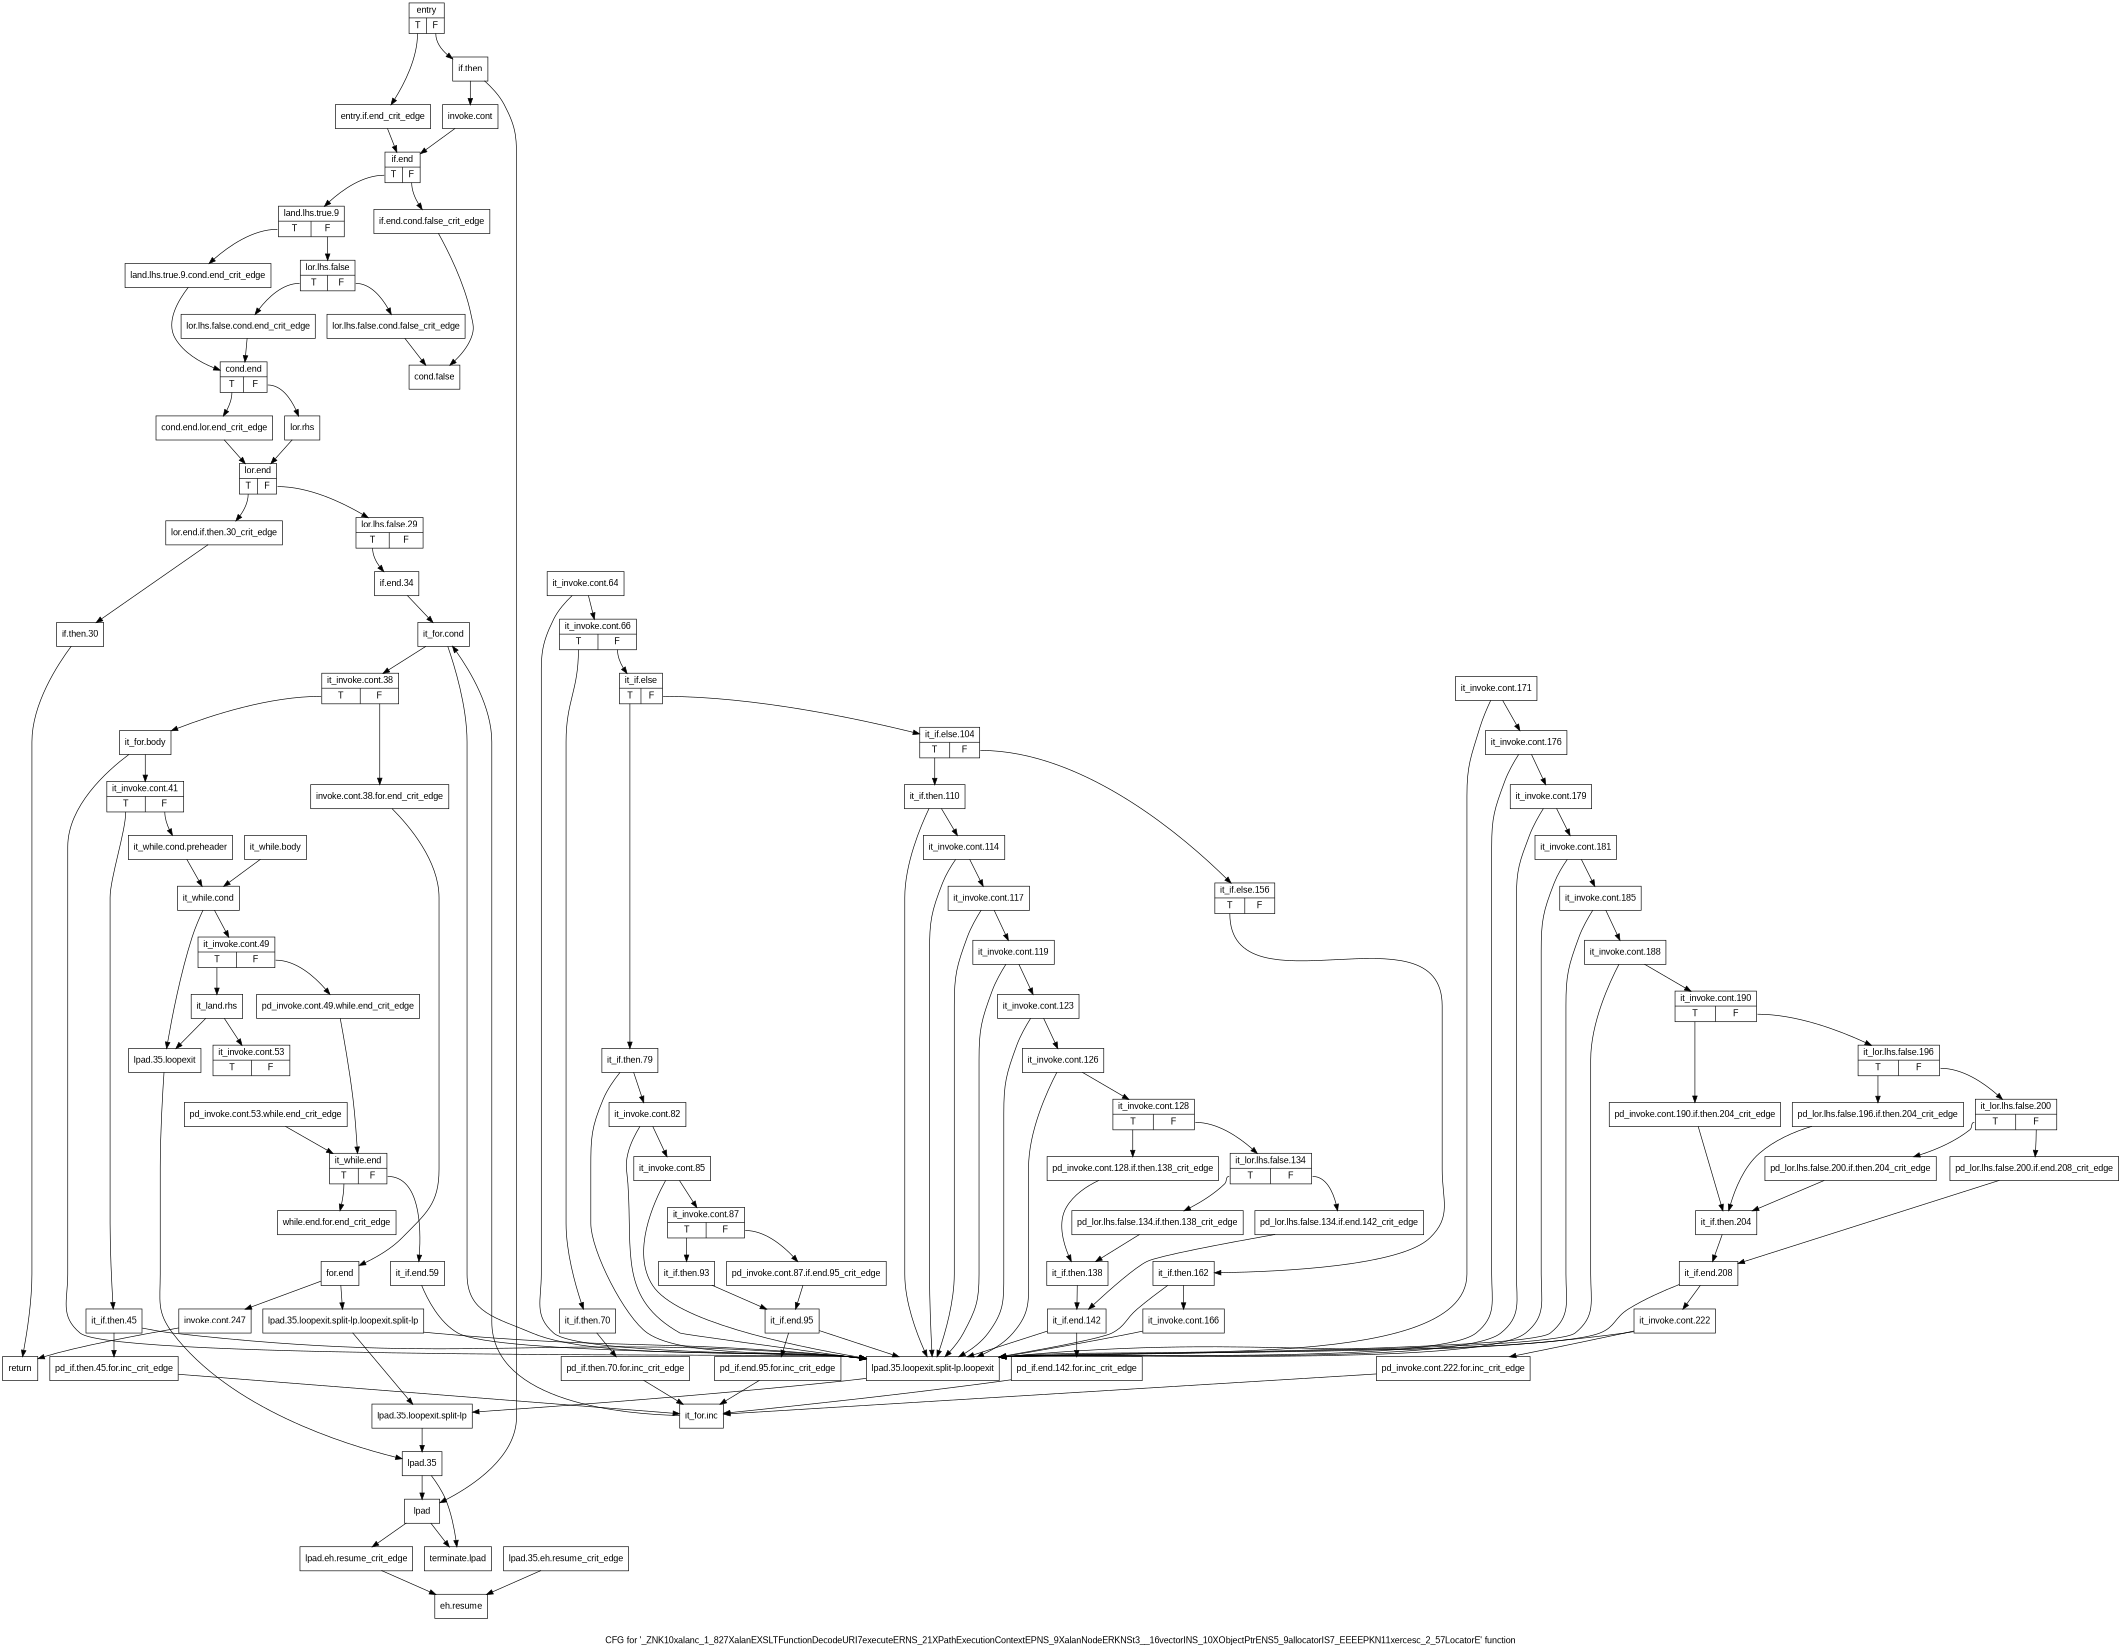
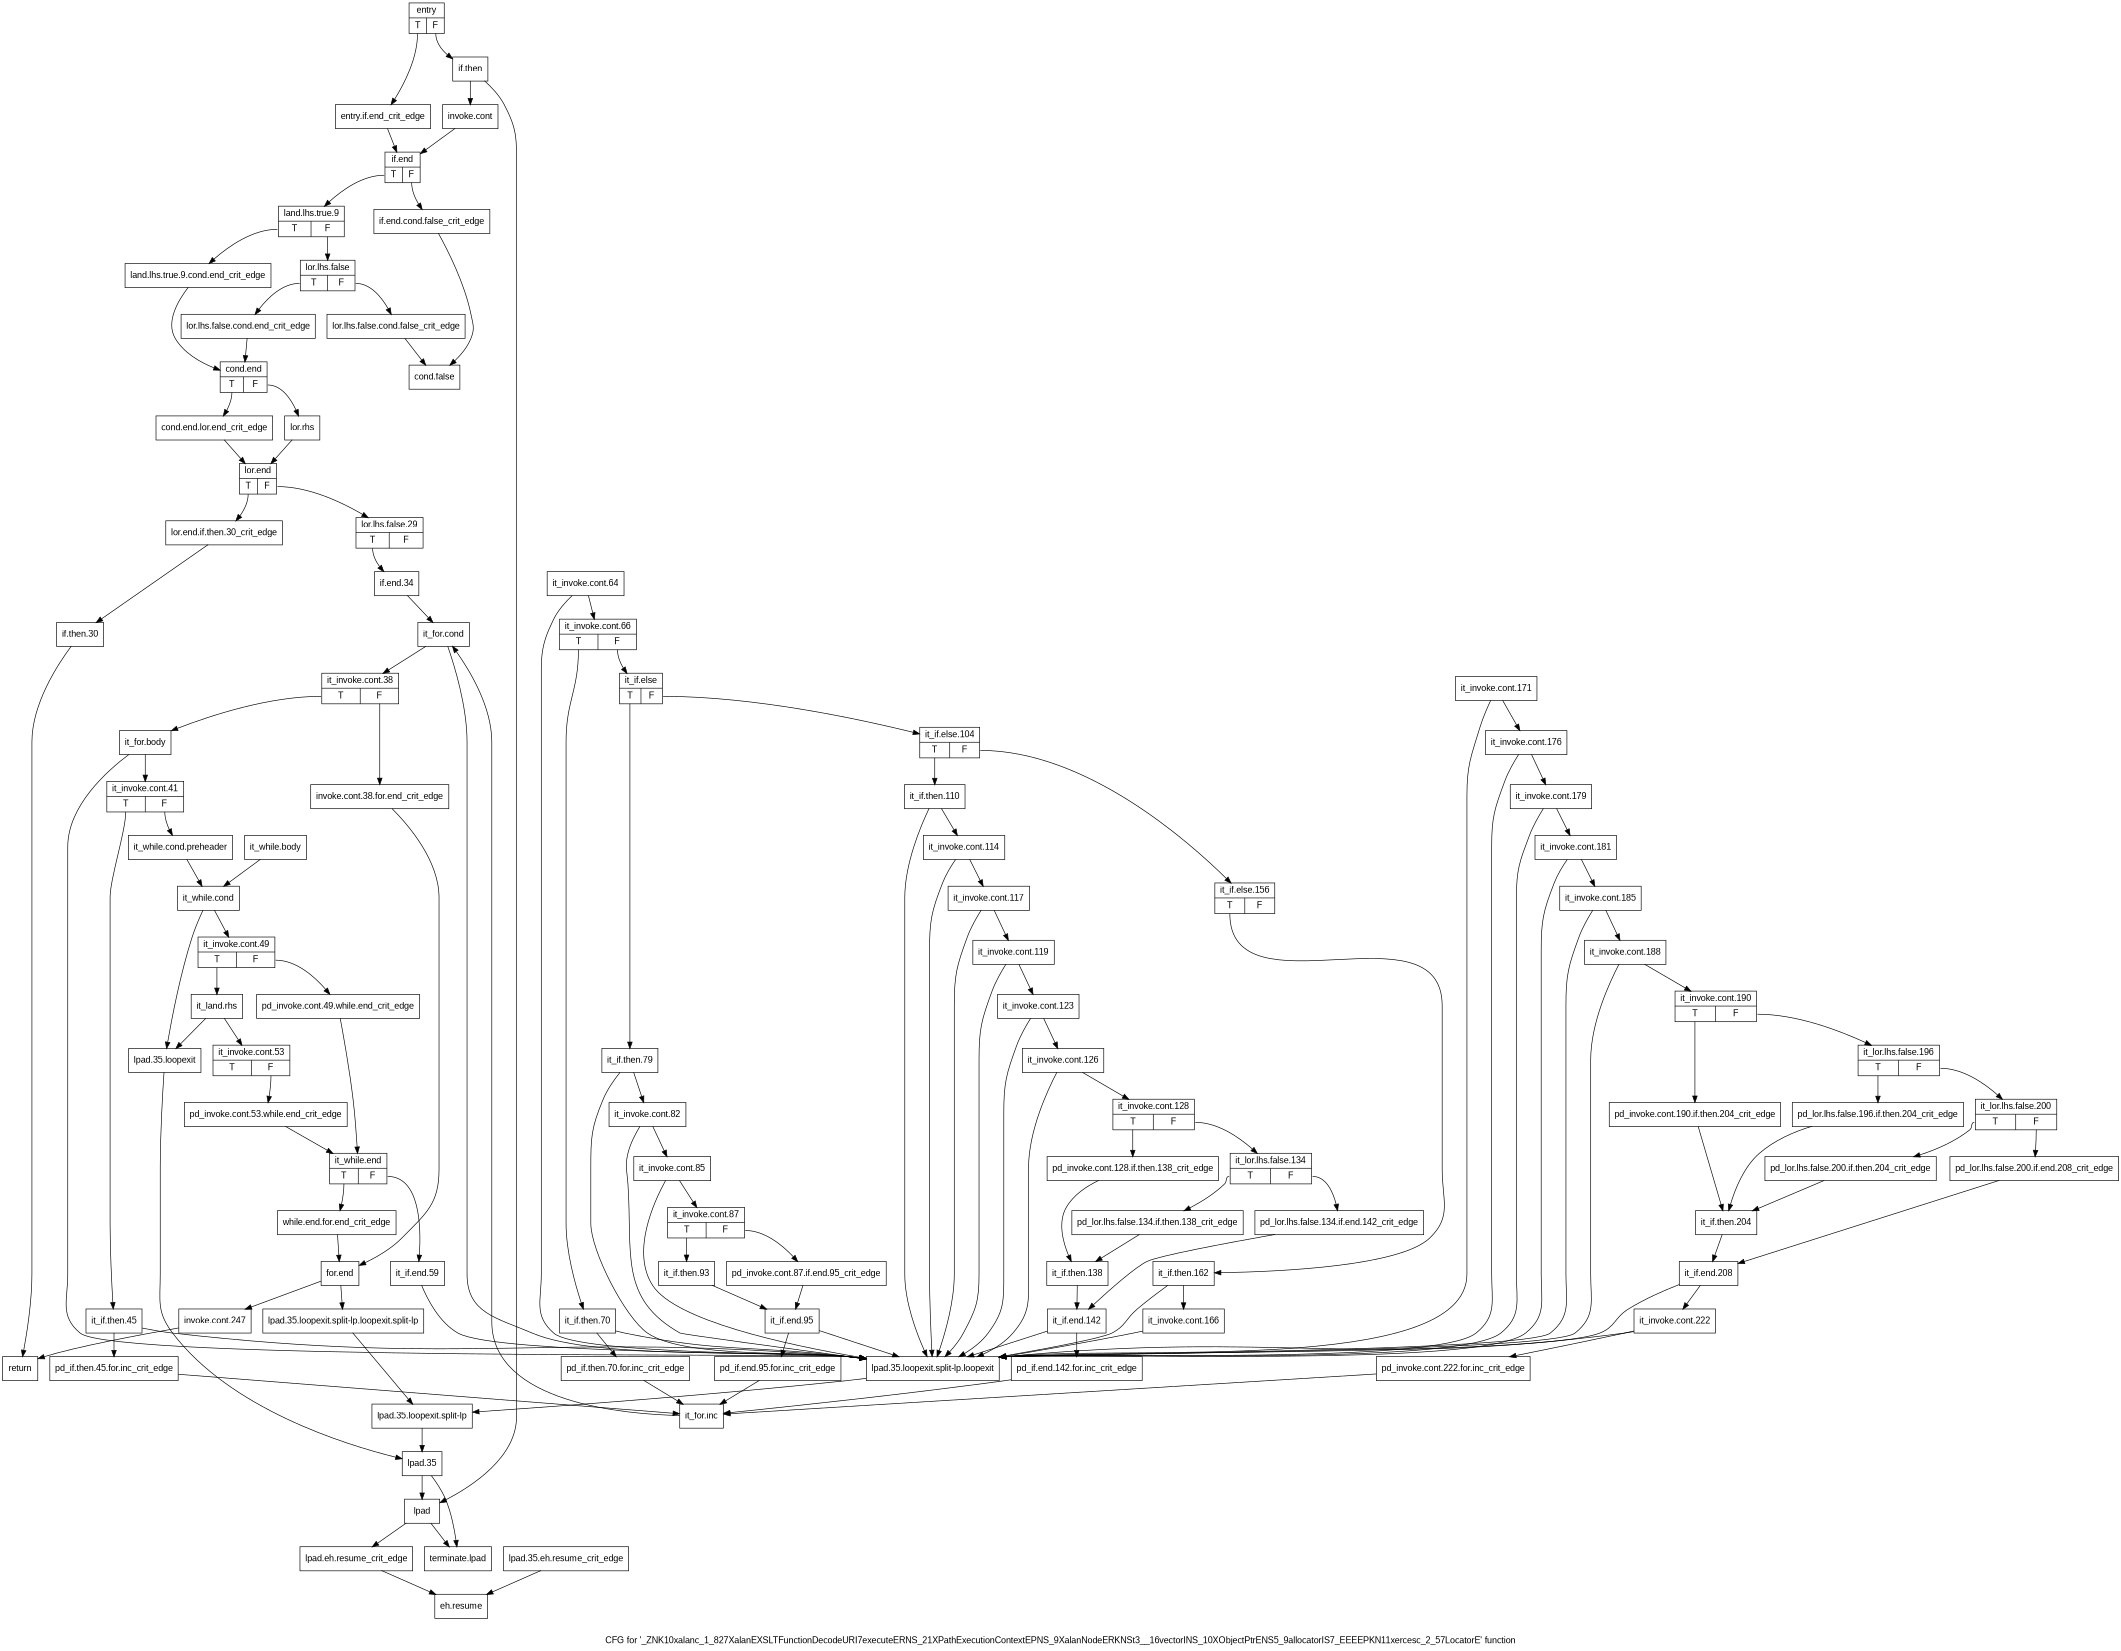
none -> (270, 1086)
none -> (338, 1245)
(544, 1341) -> (737, 1348)
